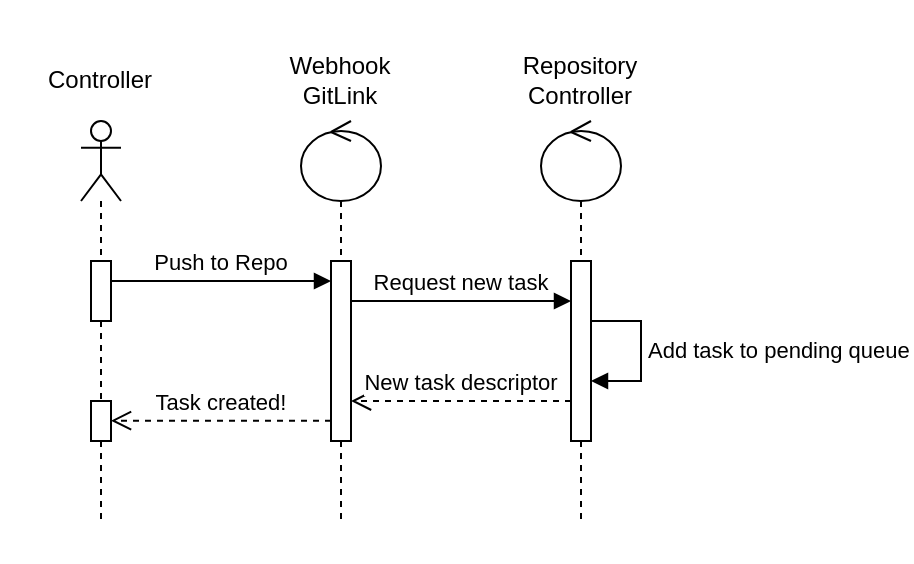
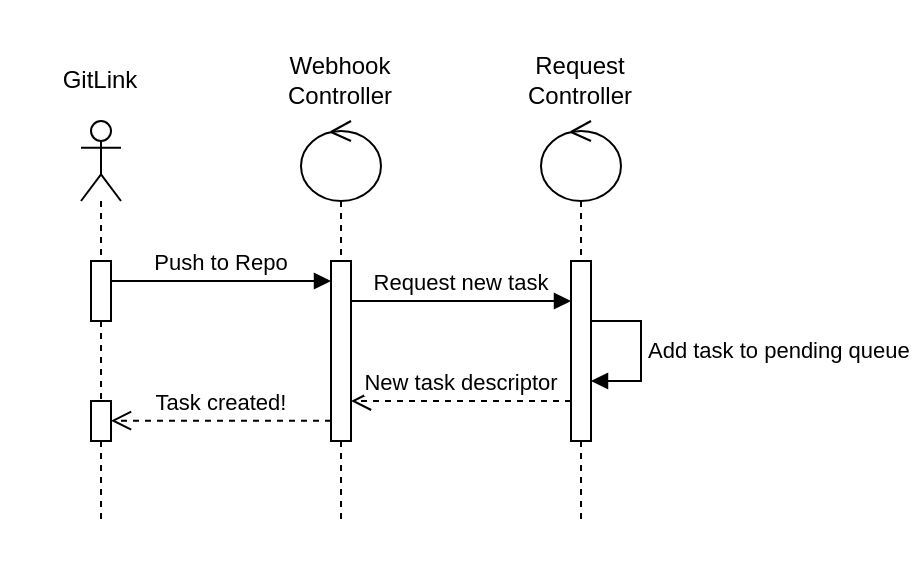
(101, 81) -> (101, 81)
(341, 81) -> (341, 81)
(581, 81) -> (581, 81)
